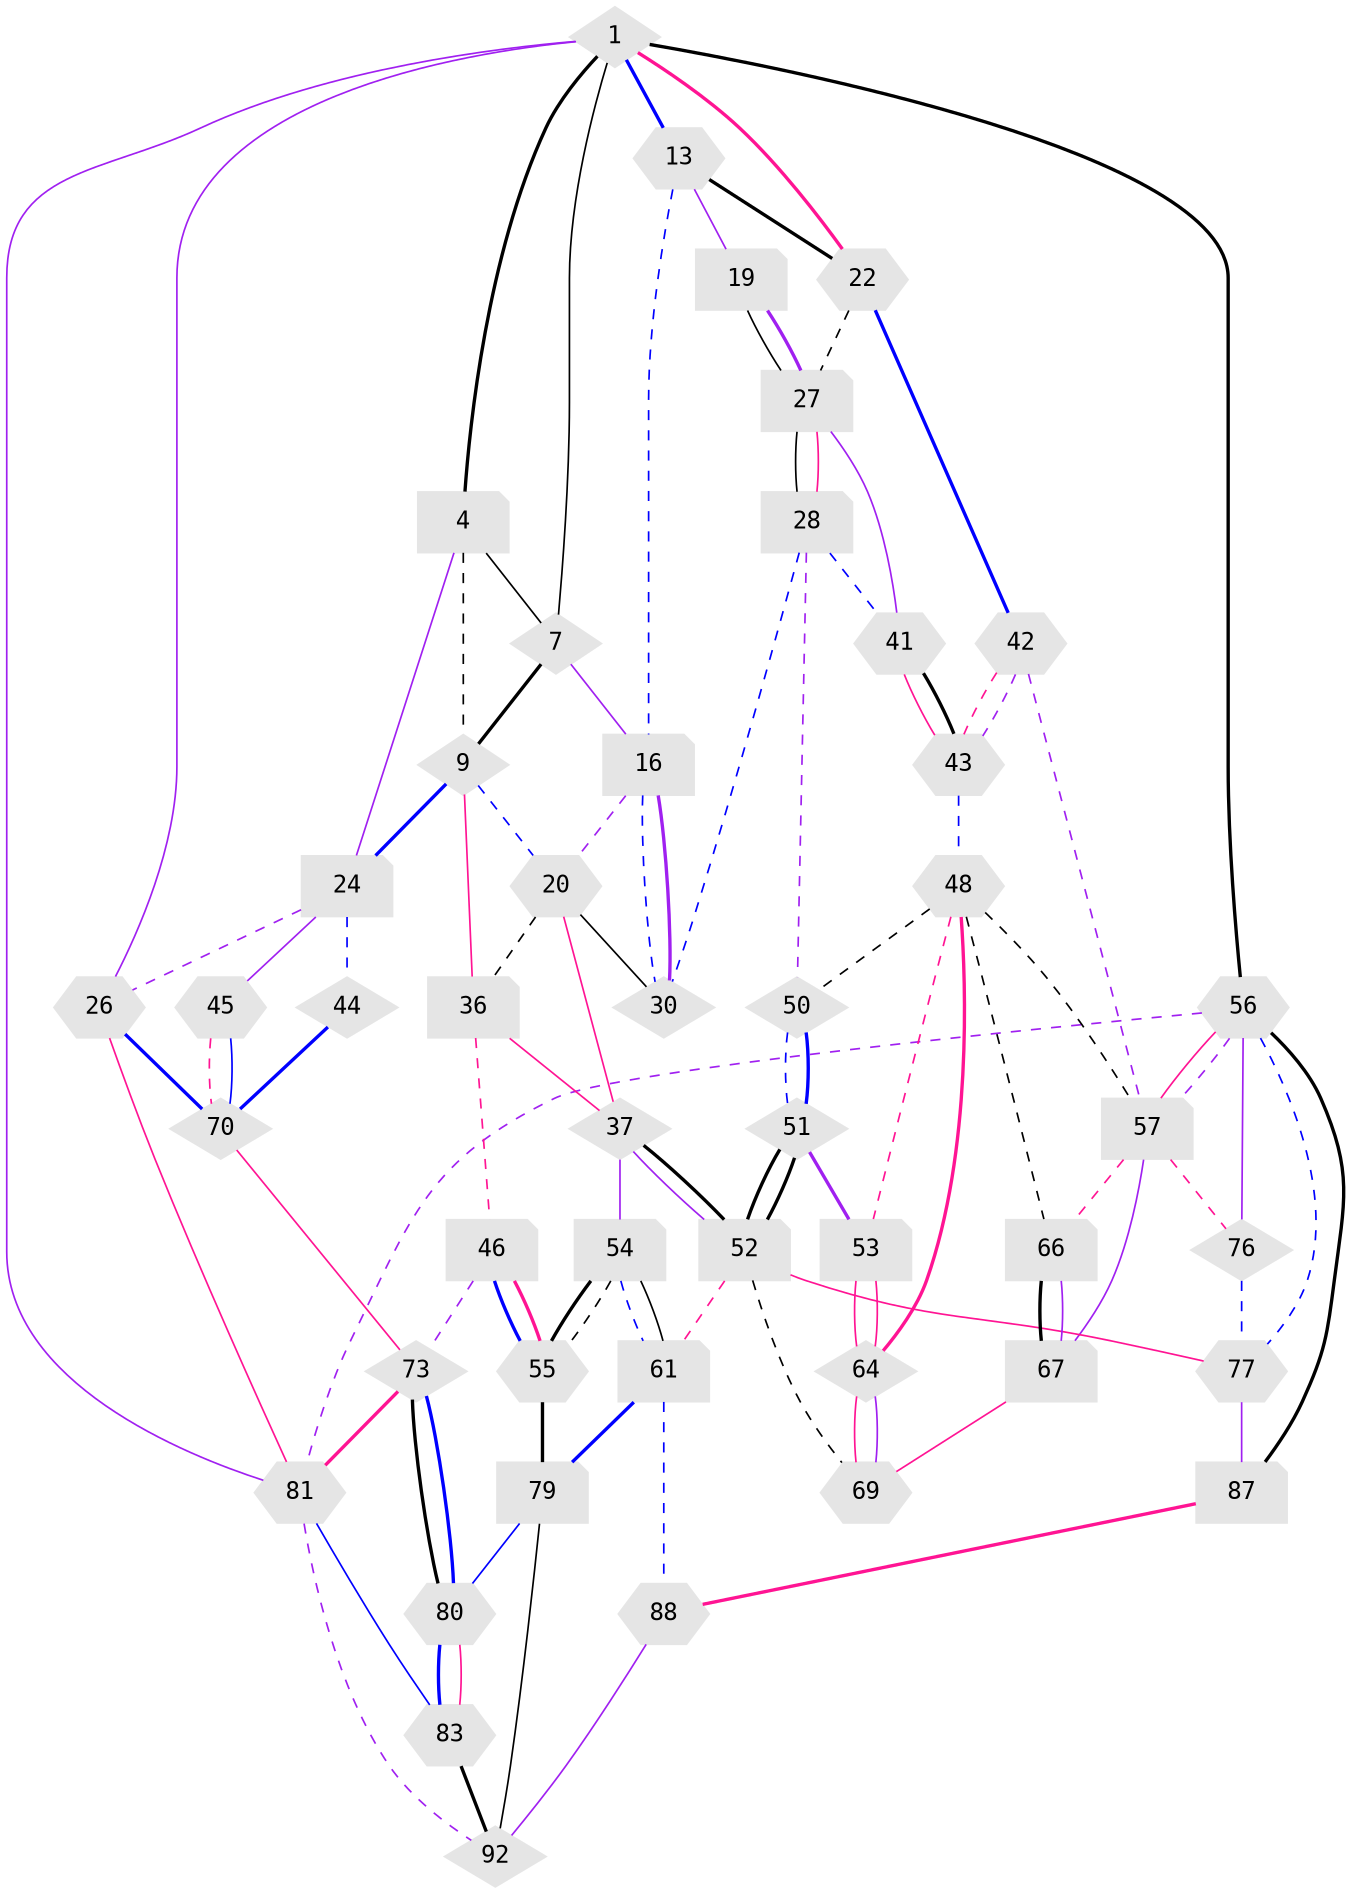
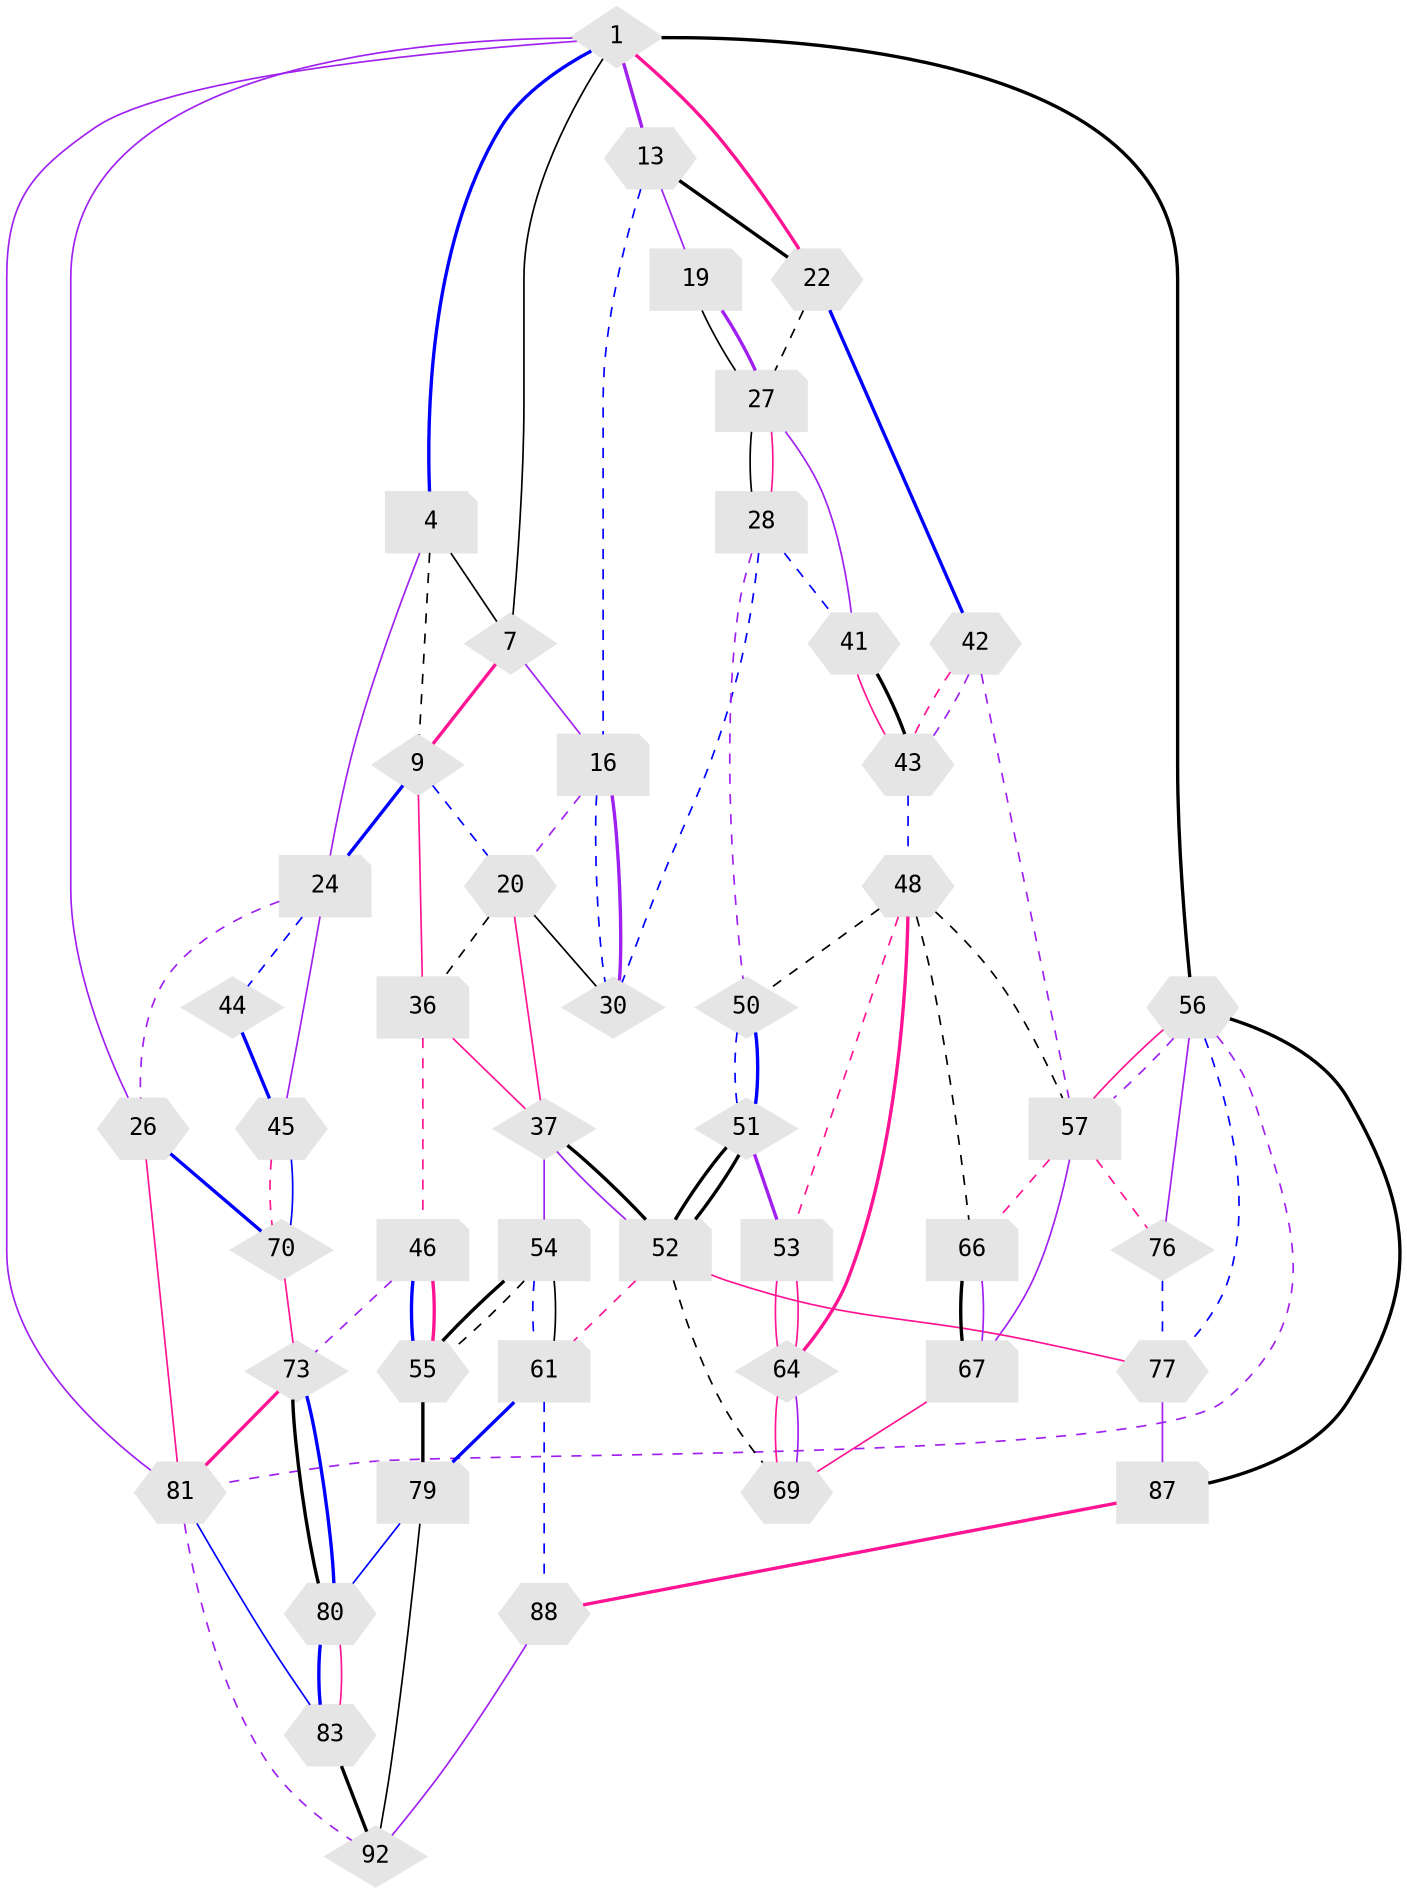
(645, 94) -> (633, 95)
(500, 263) -> (453, 246)
(510, 704) -> (464, 704)
(284, 1068) -> (256, 1065)
